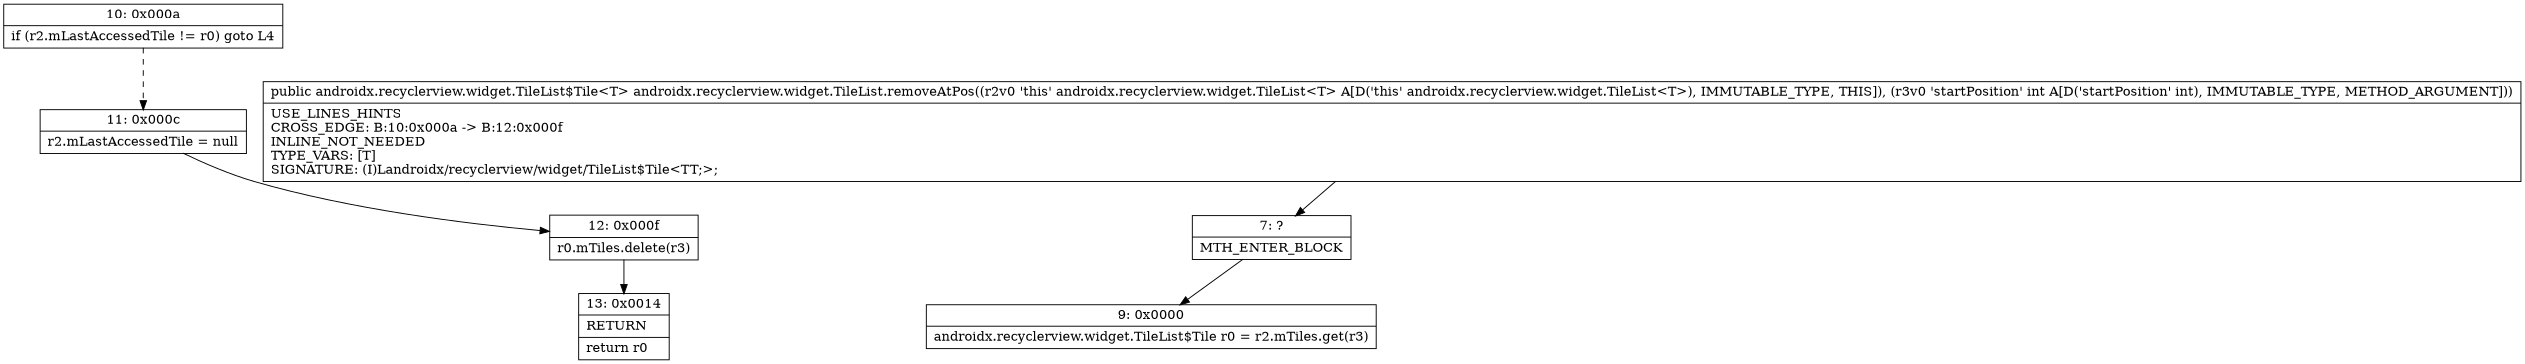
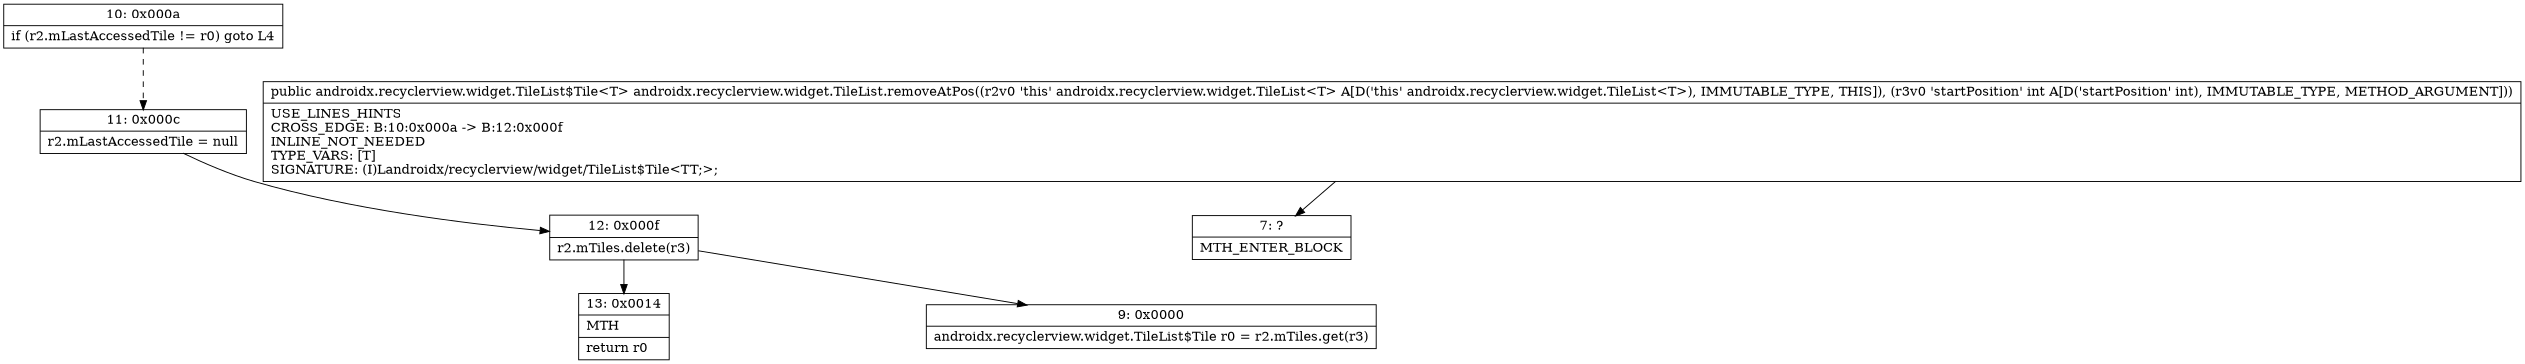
(624, 248) -> (624, 248)
(1215, 279) -> (858, 277)
(616, 326) -> (603, 326)
